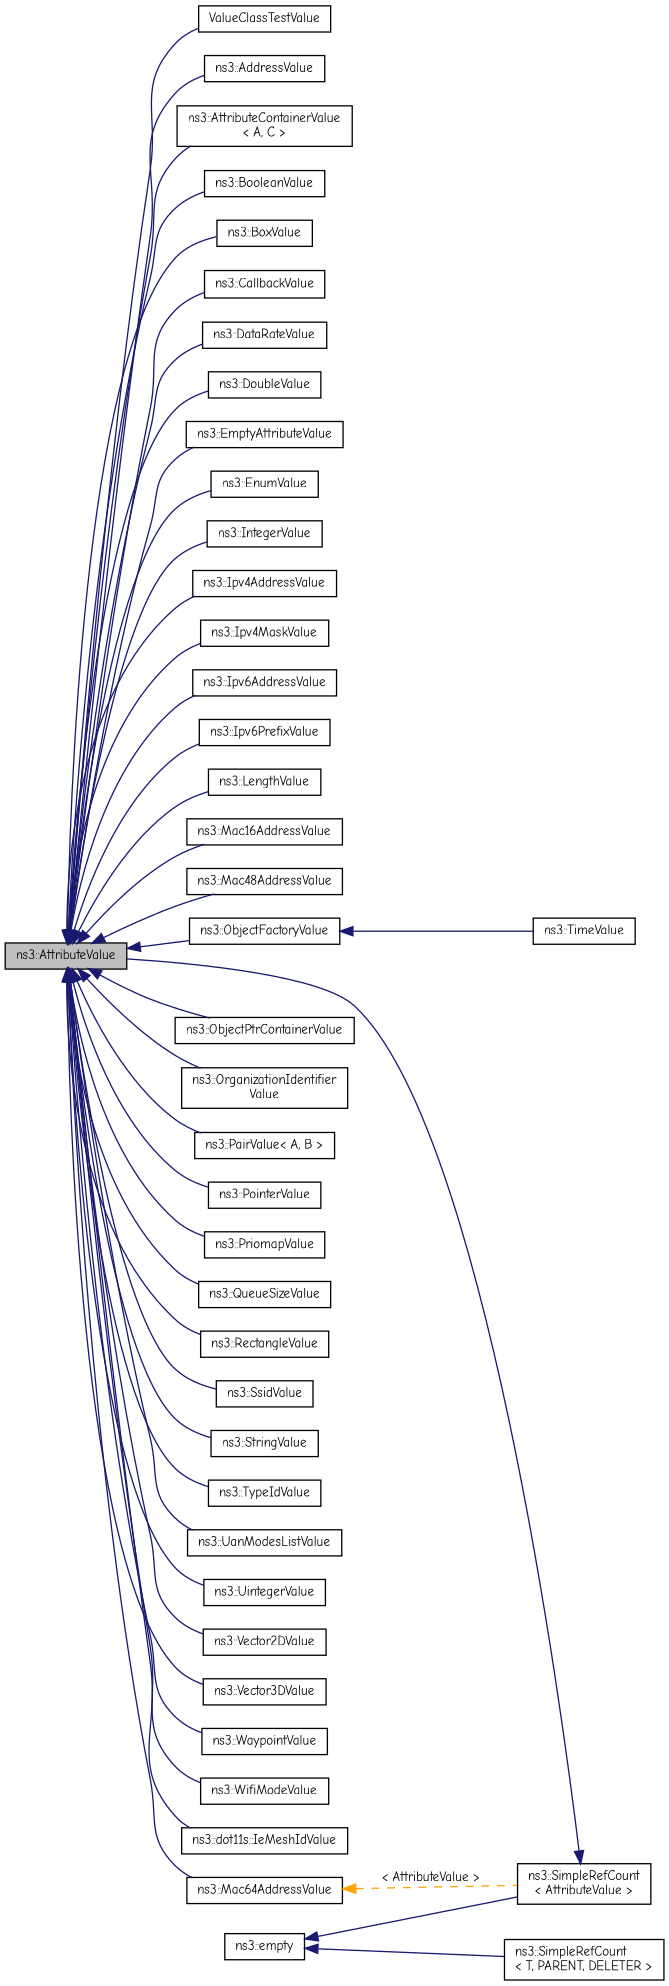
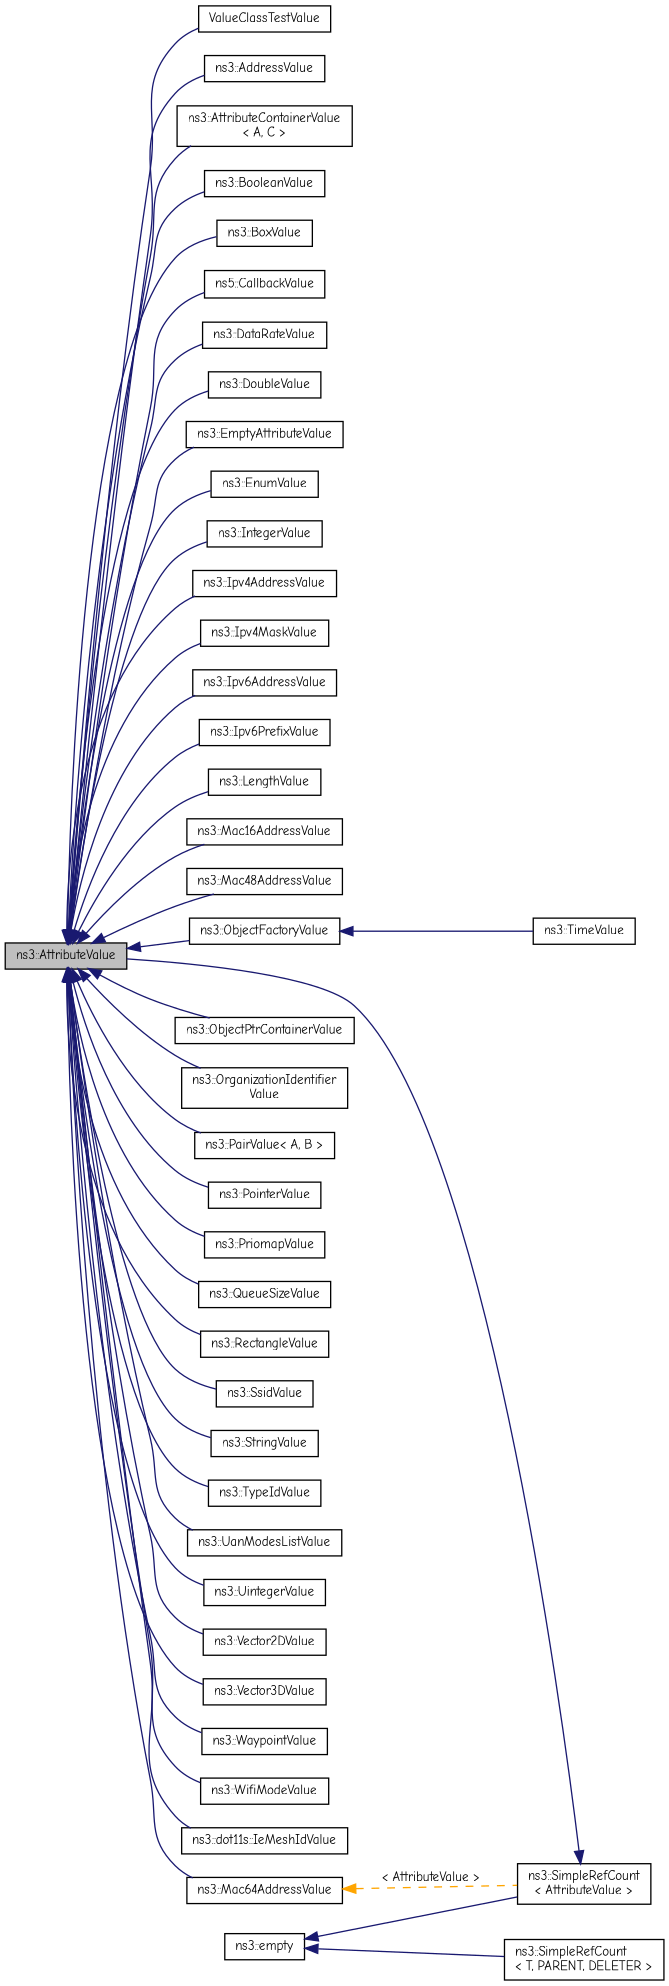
(265, 284) -> (265, 284)
